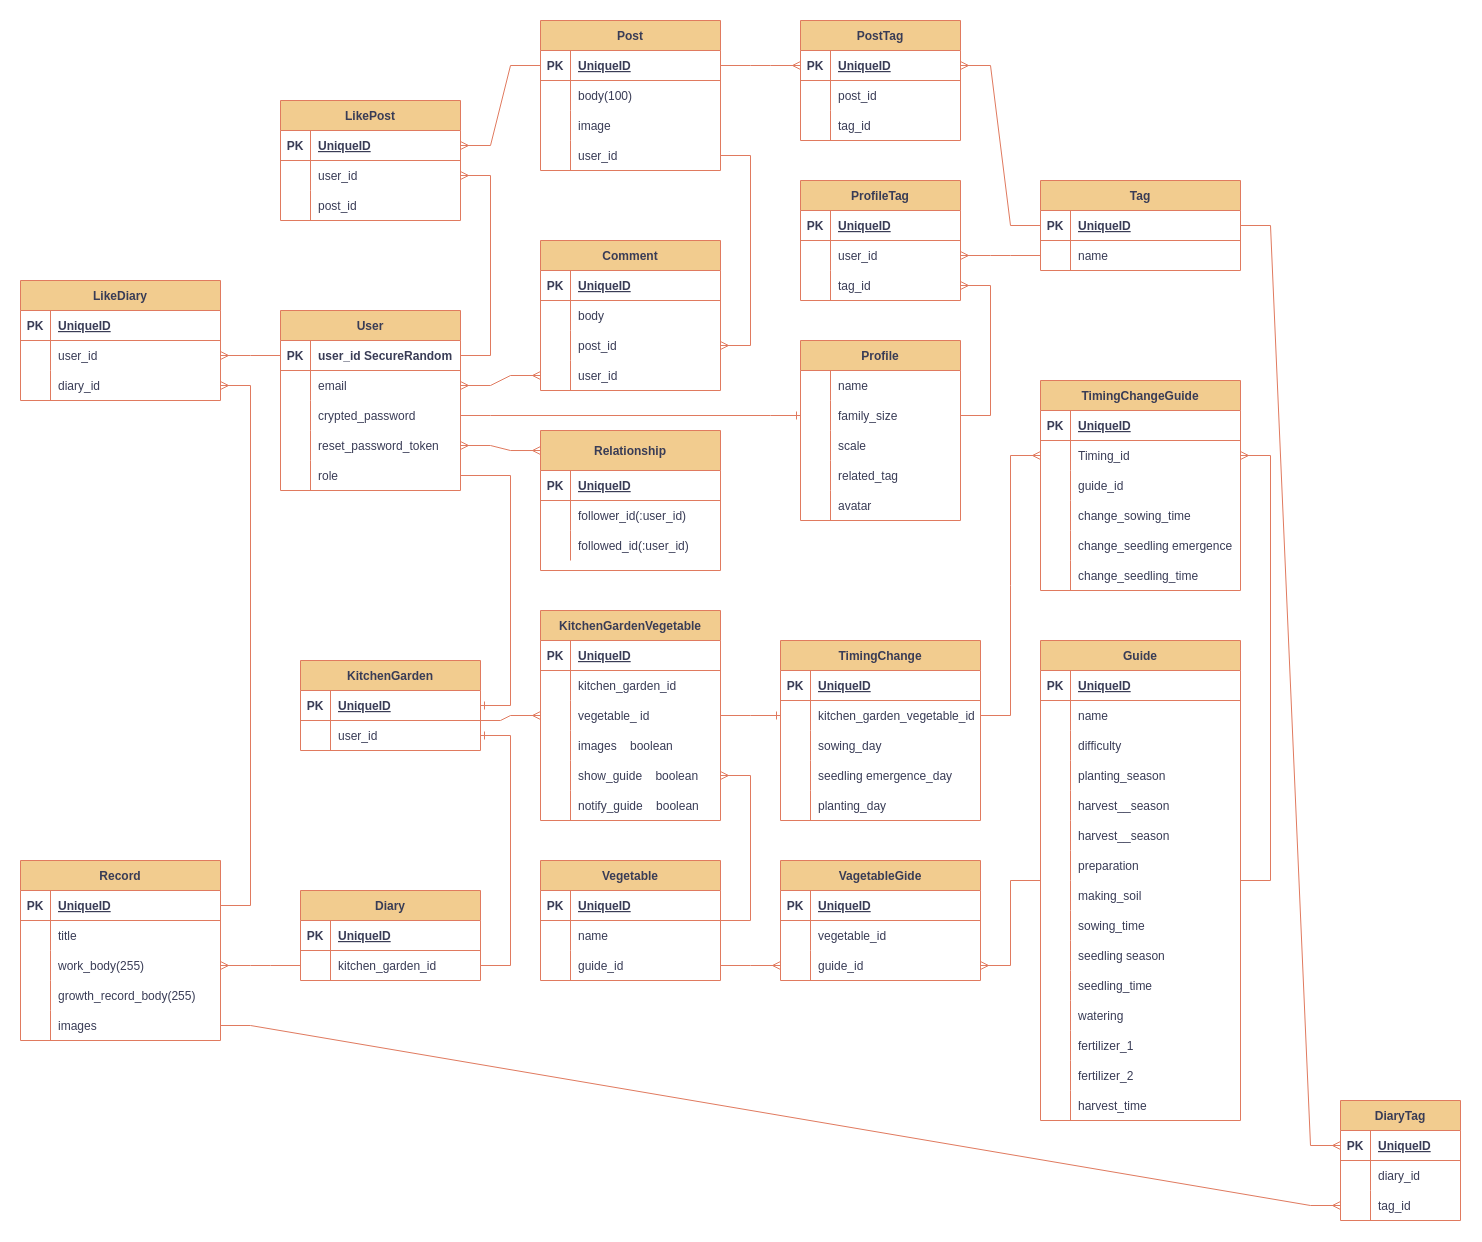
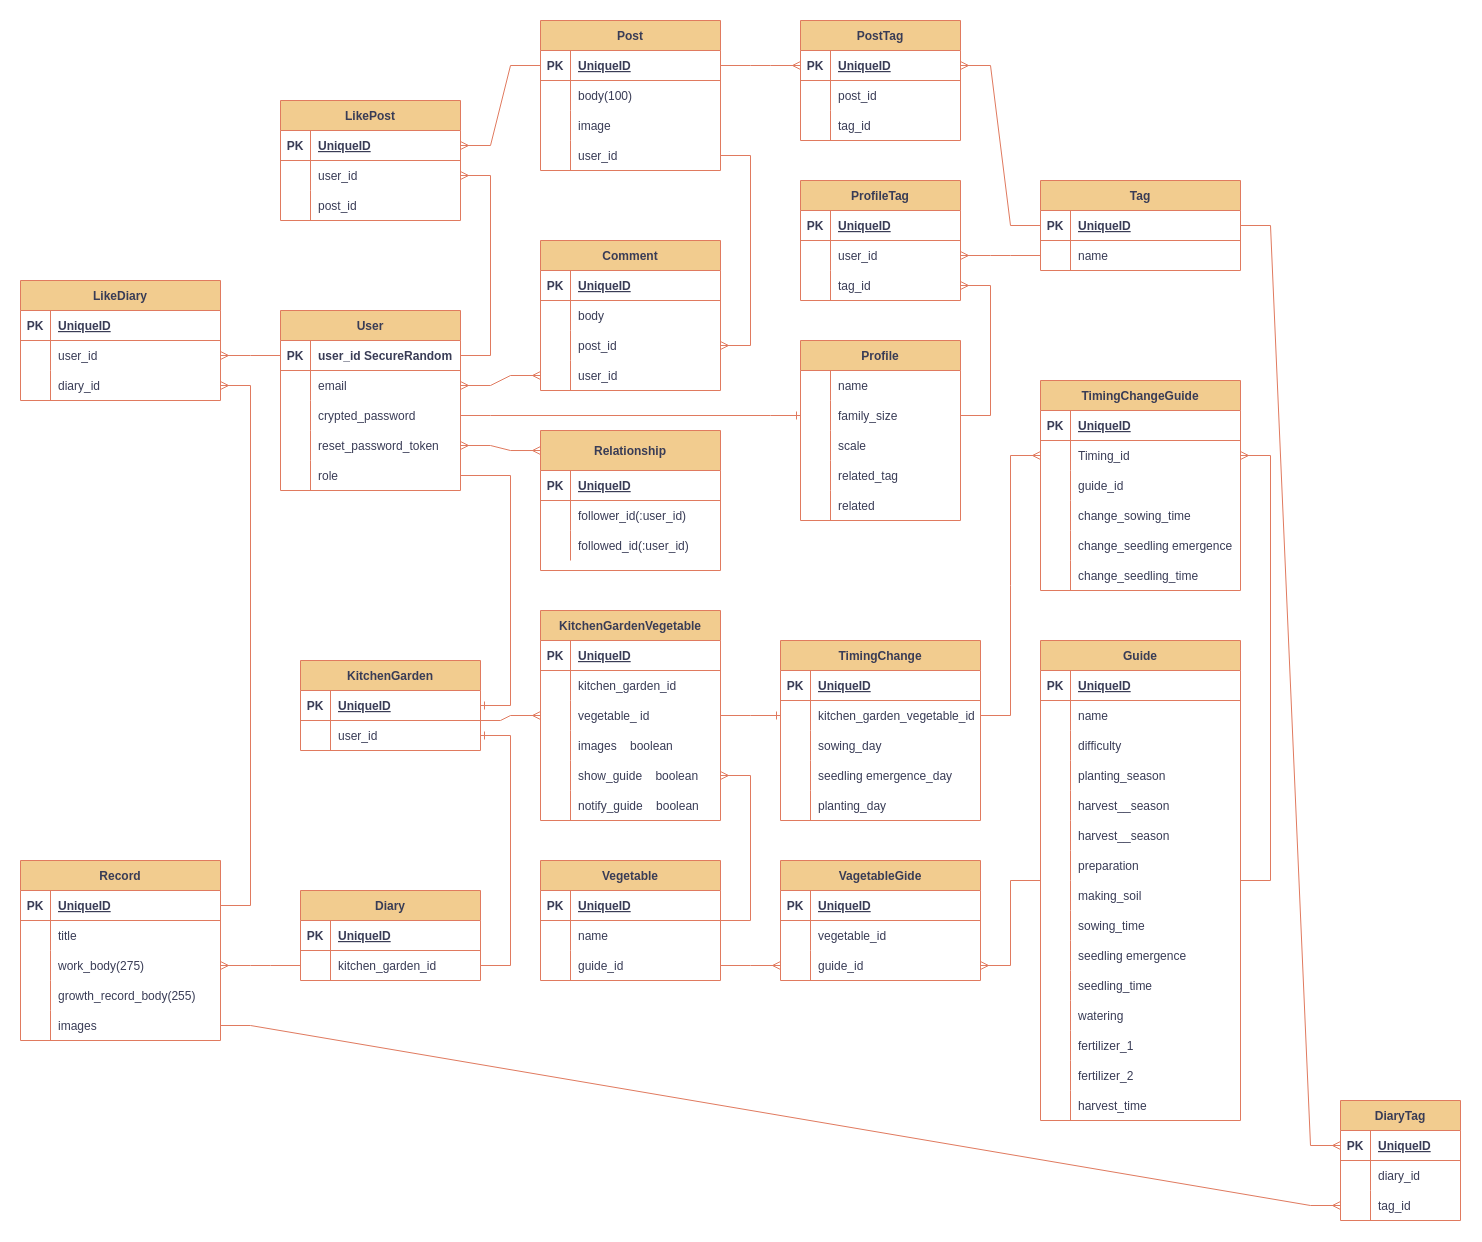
(858, 506) -> (860, 506)
(1124, 956) -> (1134, 956)
(105, 966) -> (105, 966)
